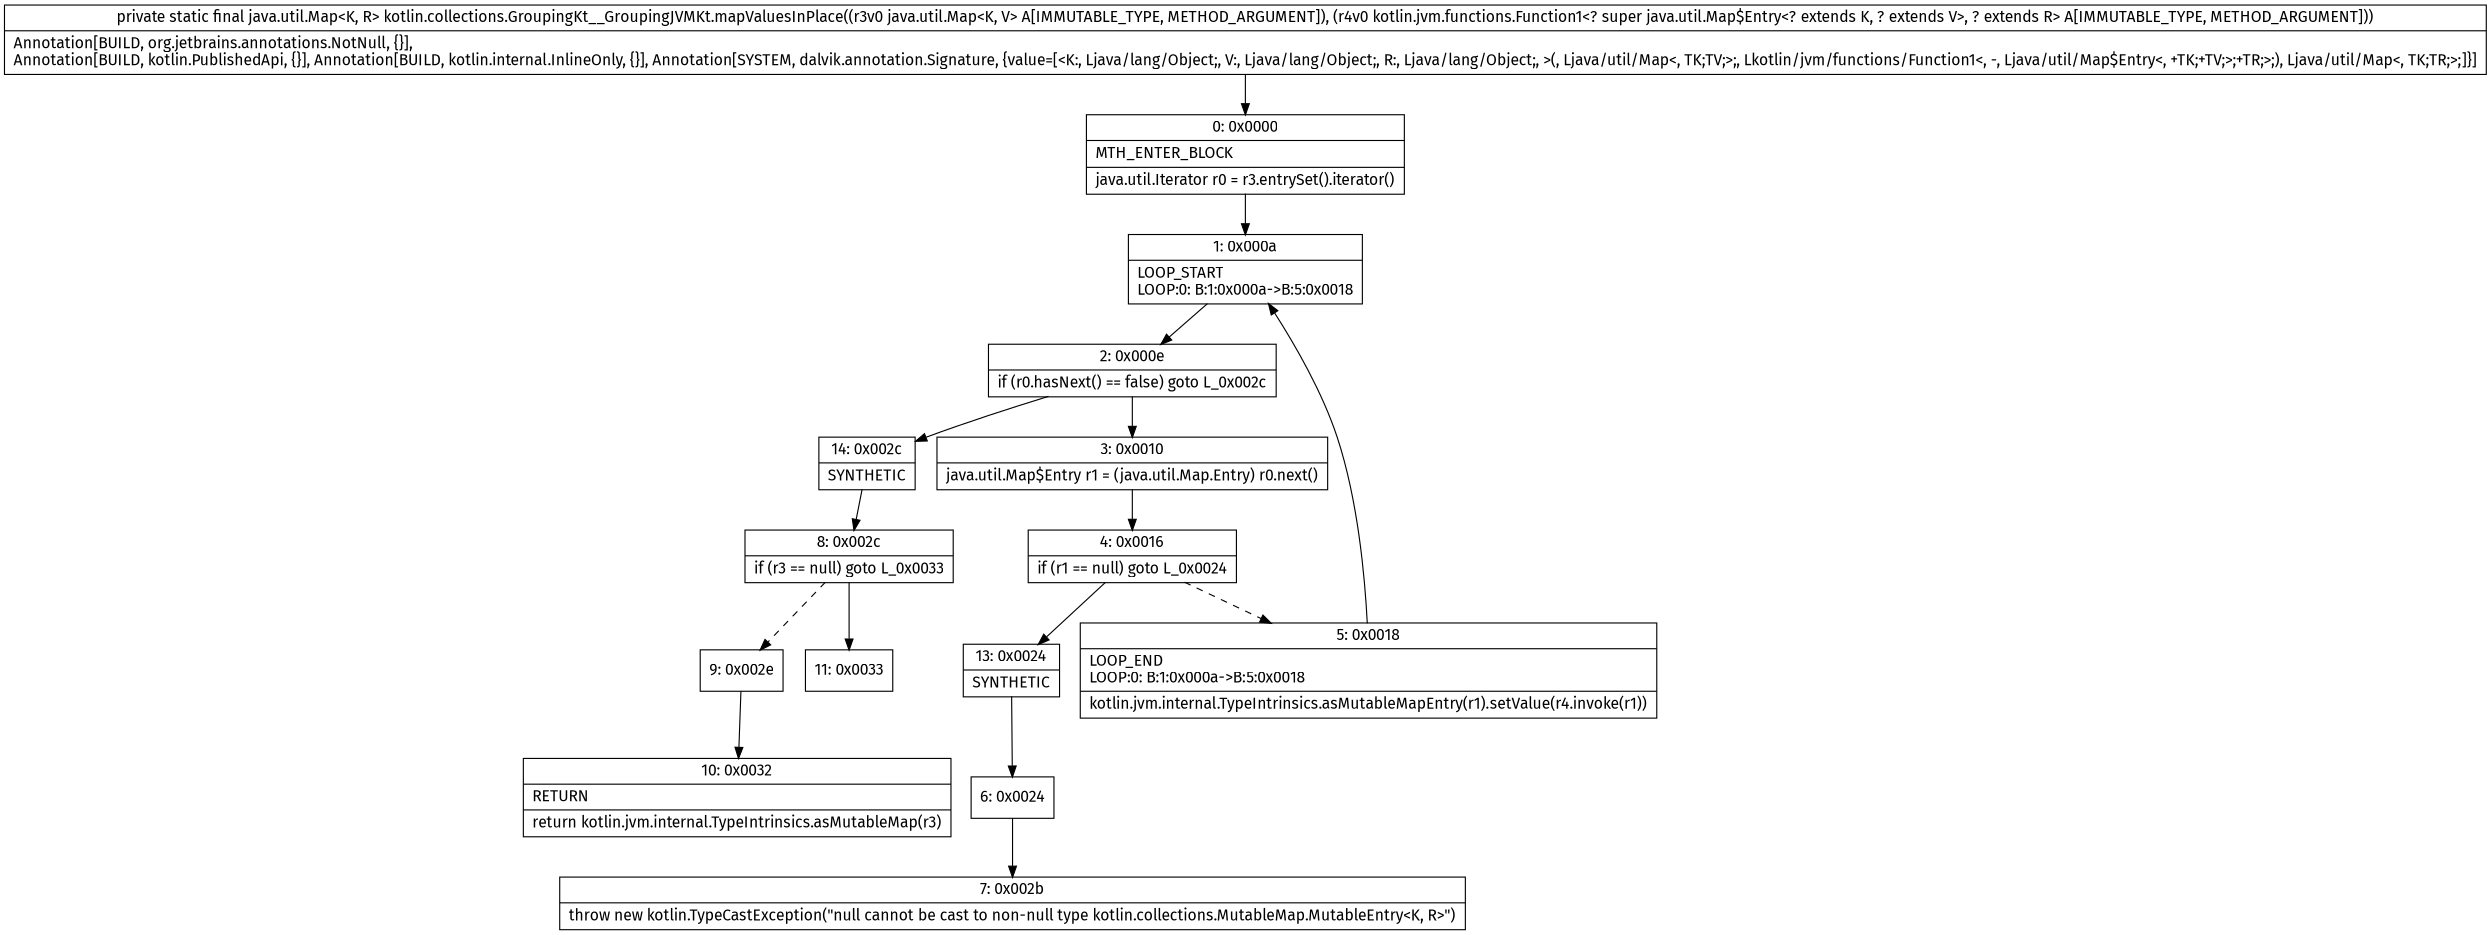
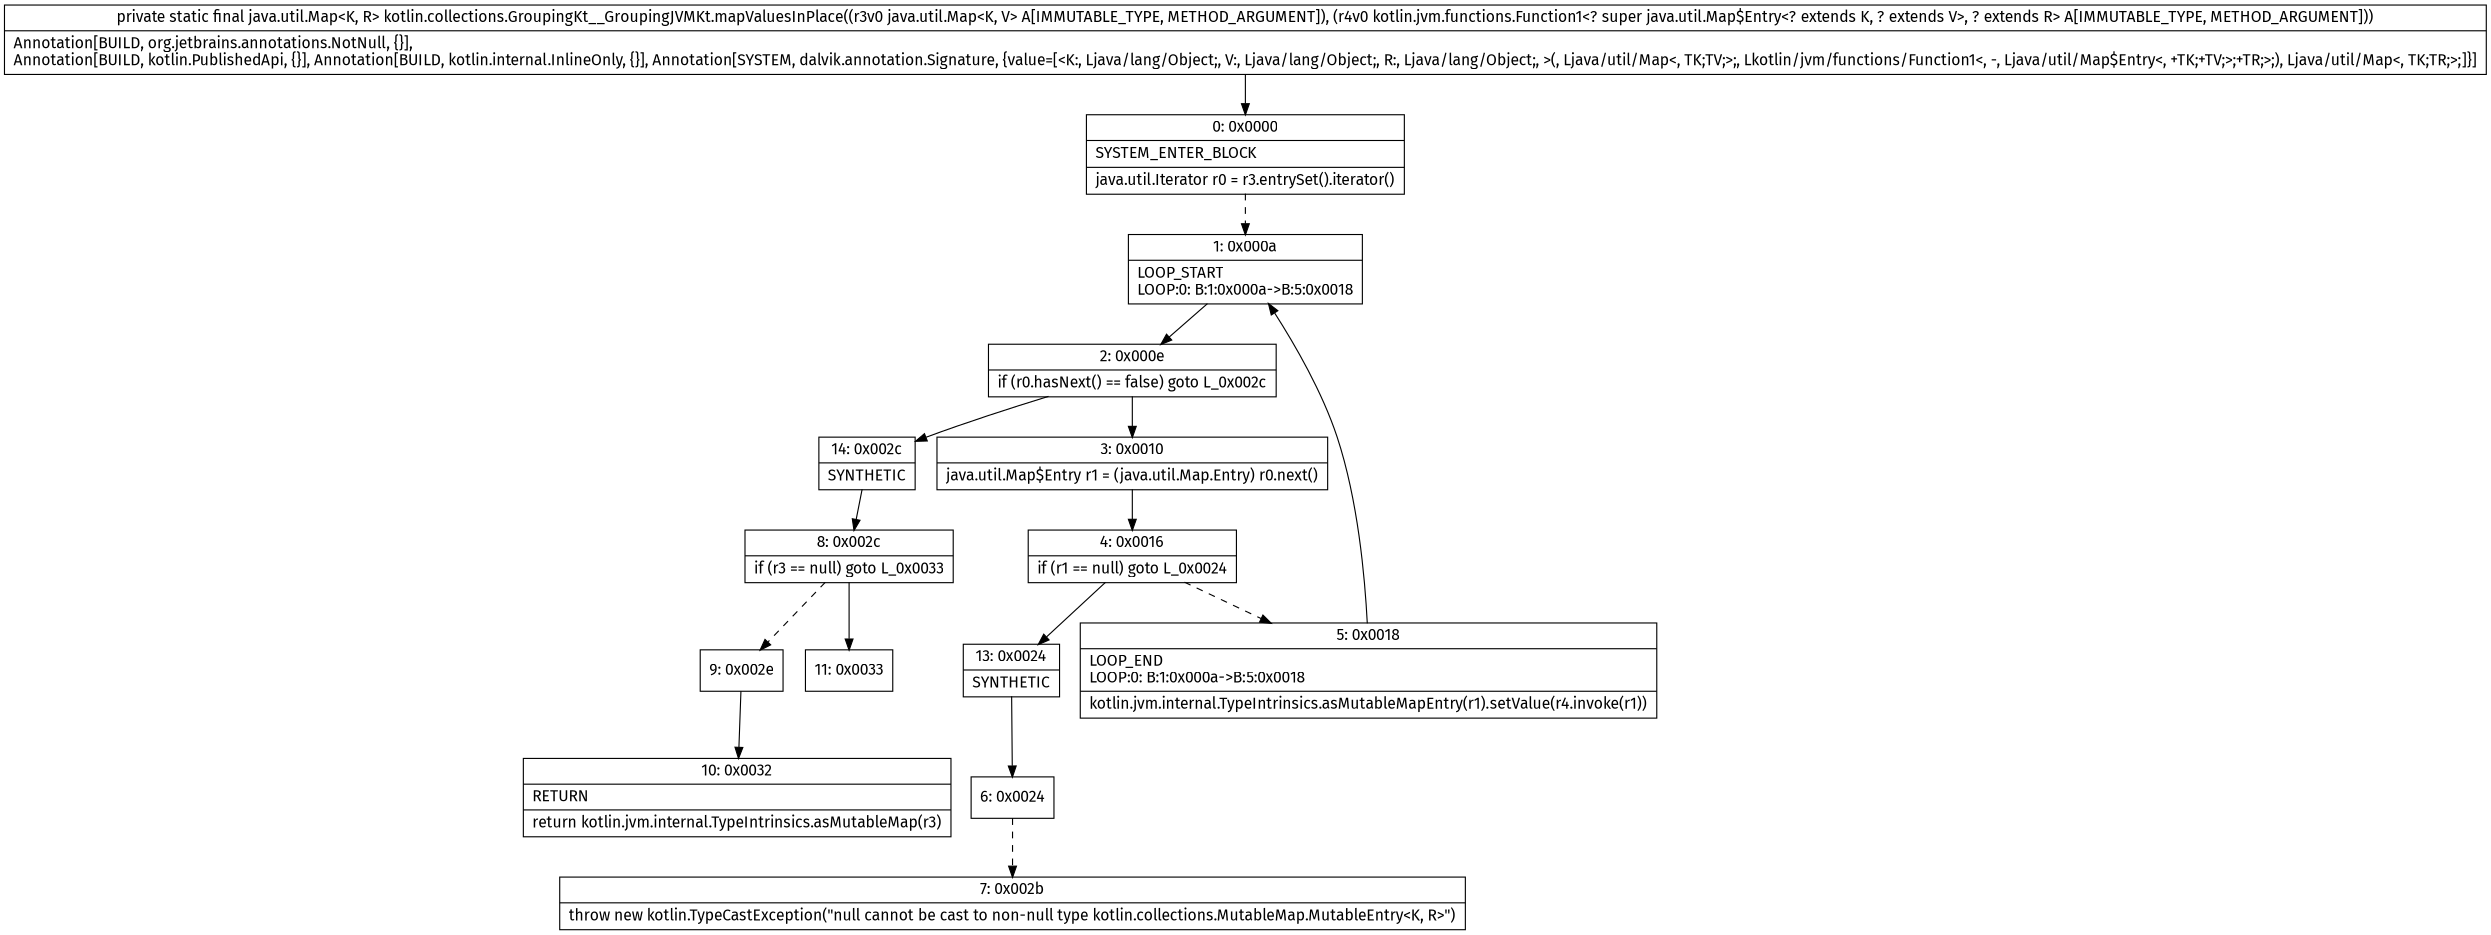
(1165, 153) -> (1177, 153)
(1245, 209) -> (1245, 209)
(1013, 842) -> (1013, 842)
